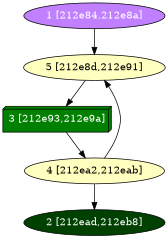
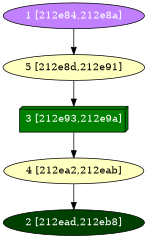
(120, 123) -> none
